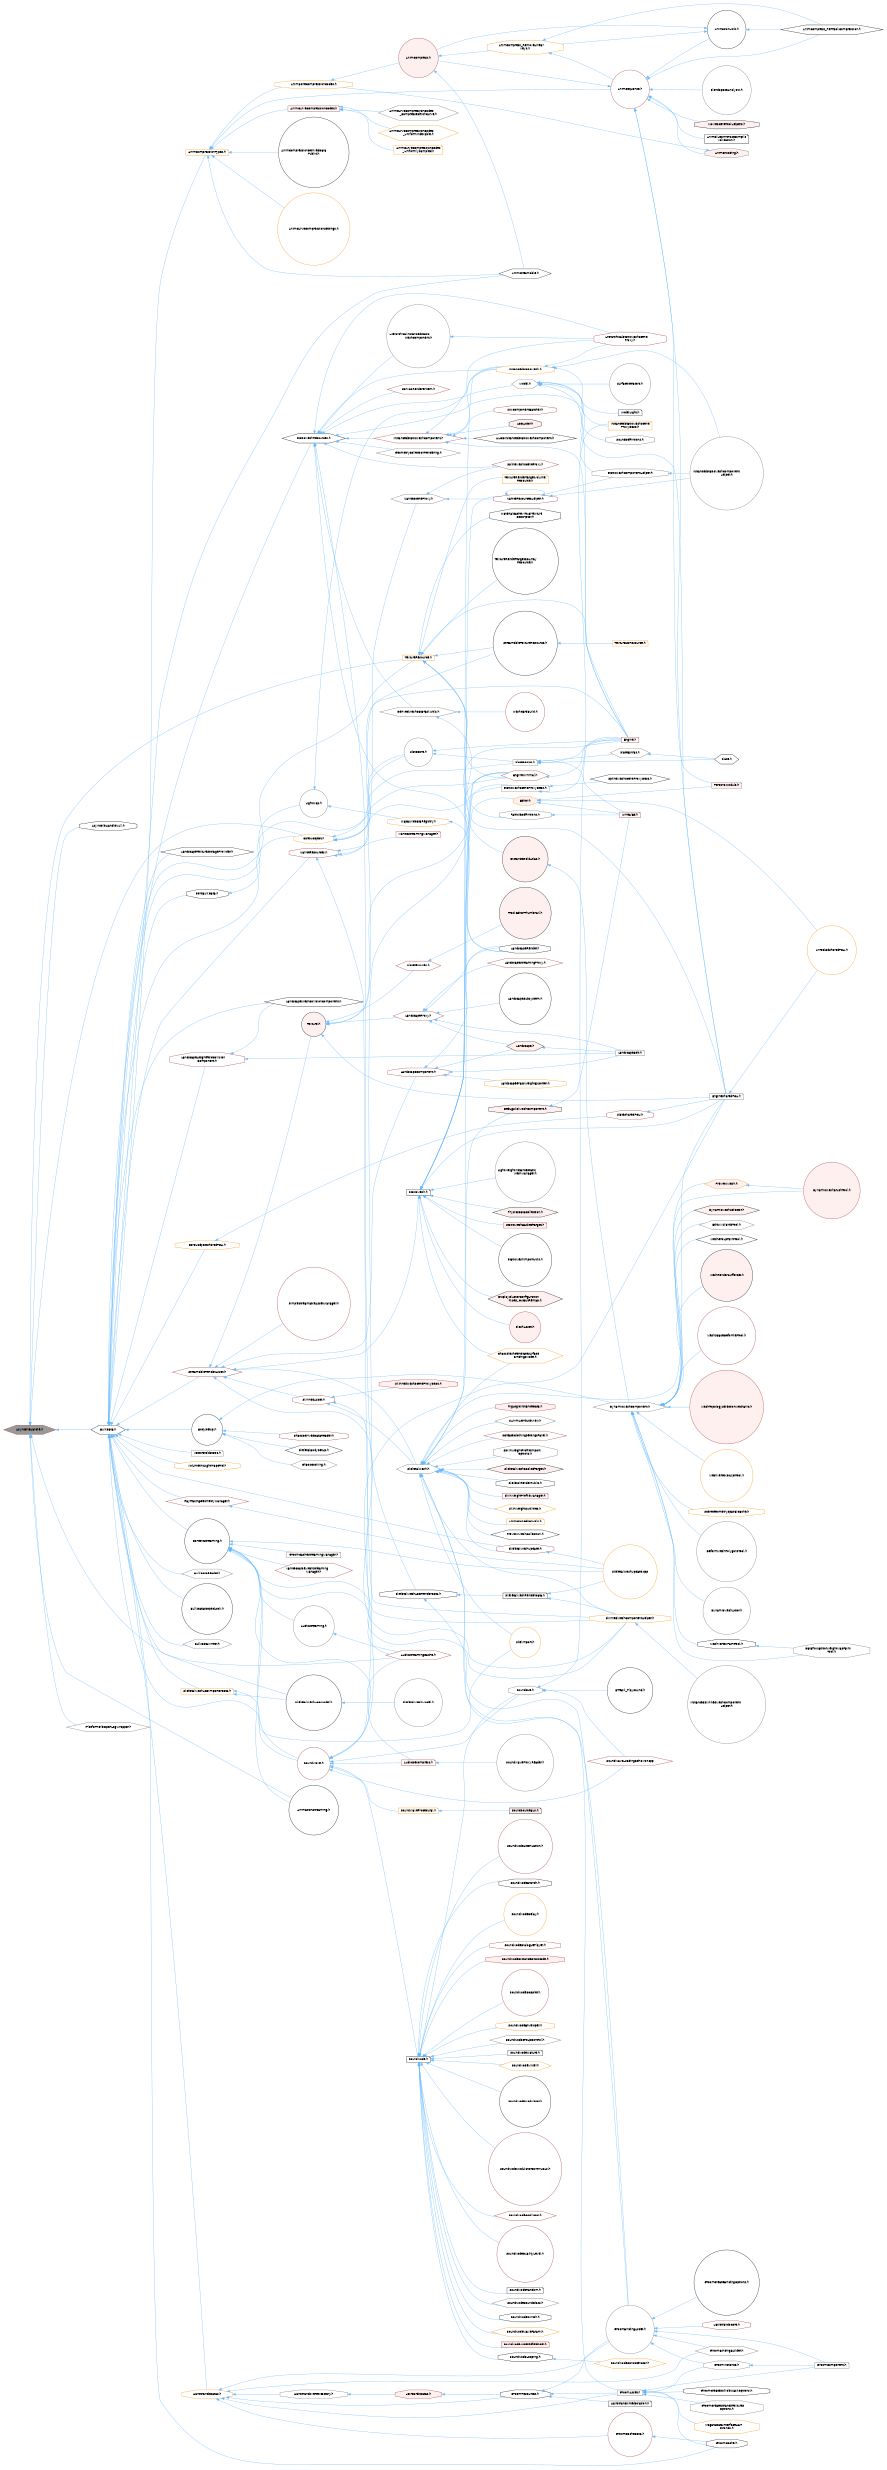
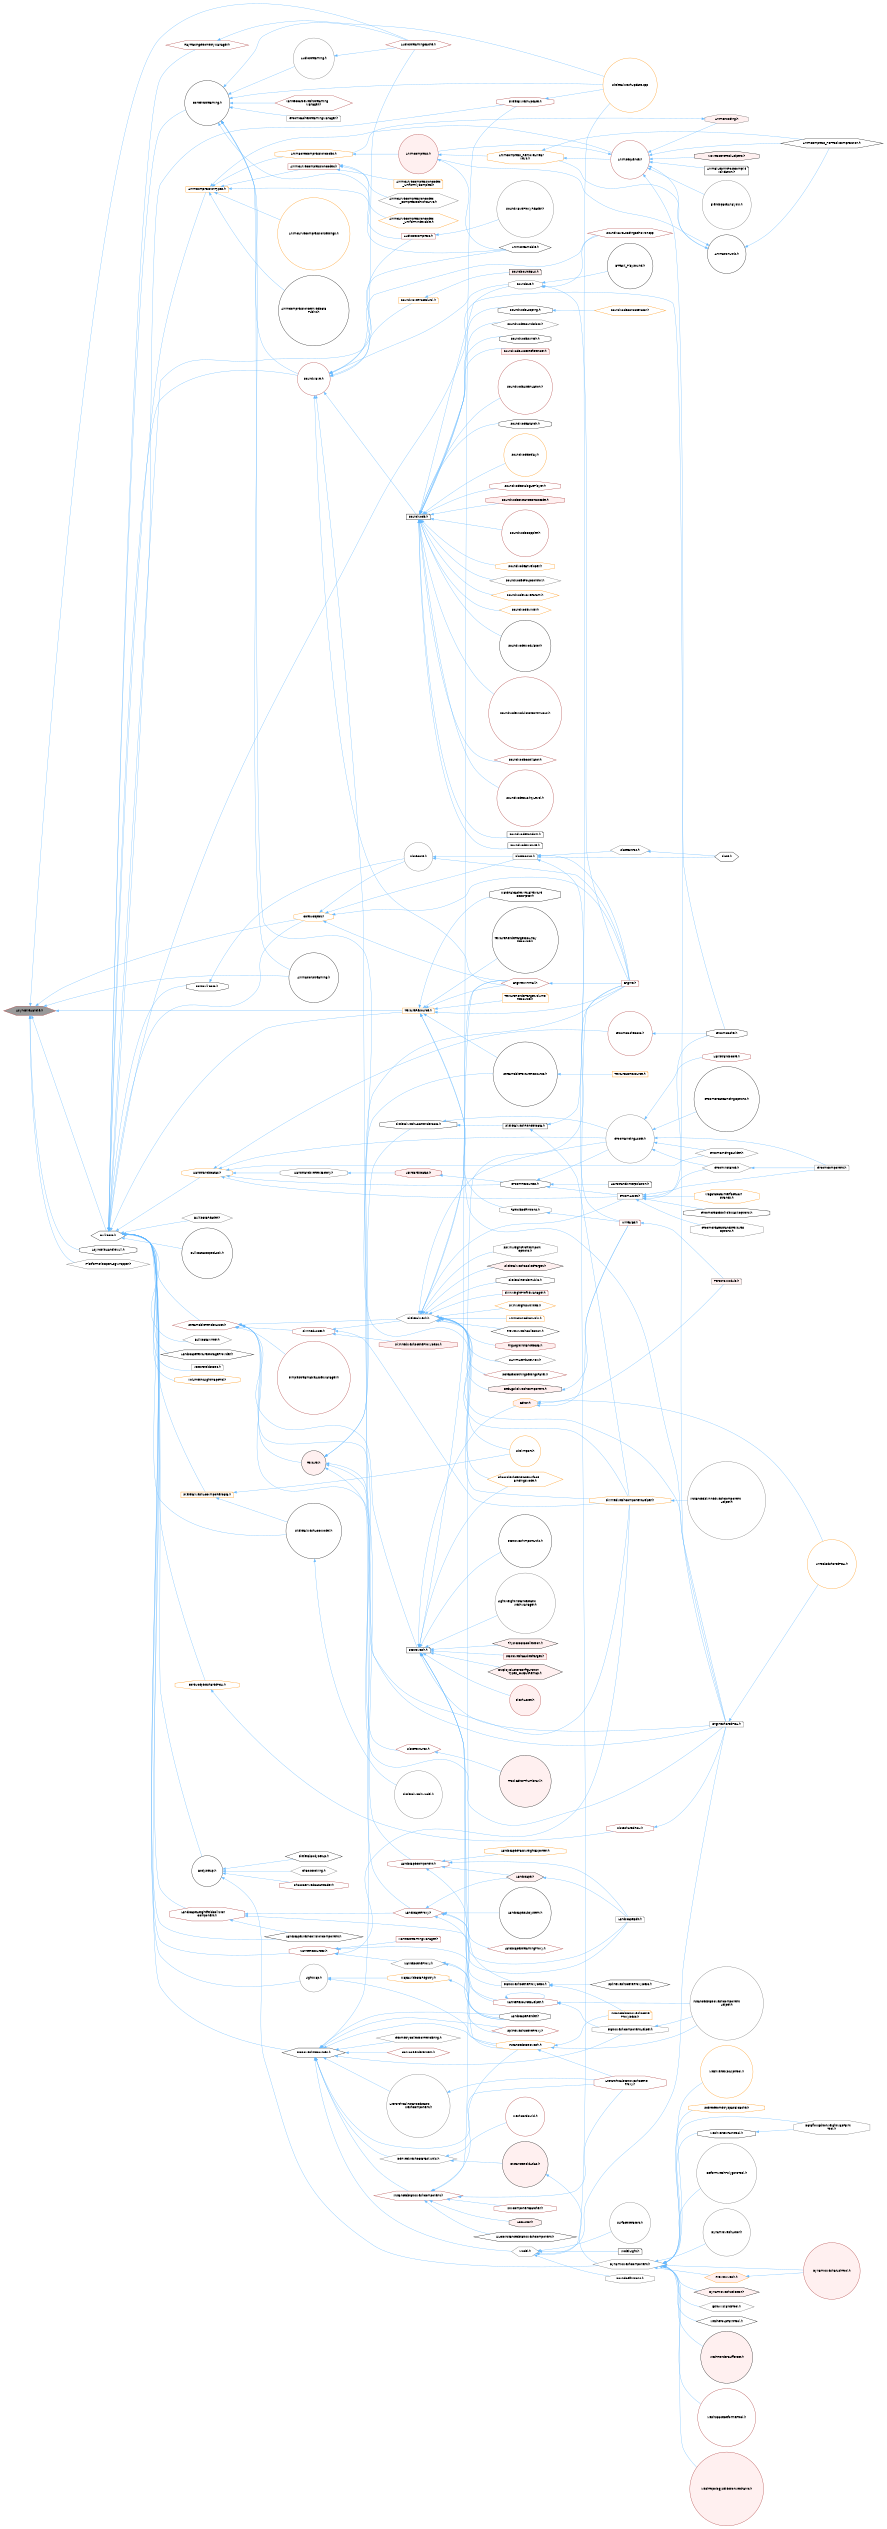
(674, 454) -> (688, 1243)
none -> (321, 1913)
(727, 2365) -> (727, 1168)
